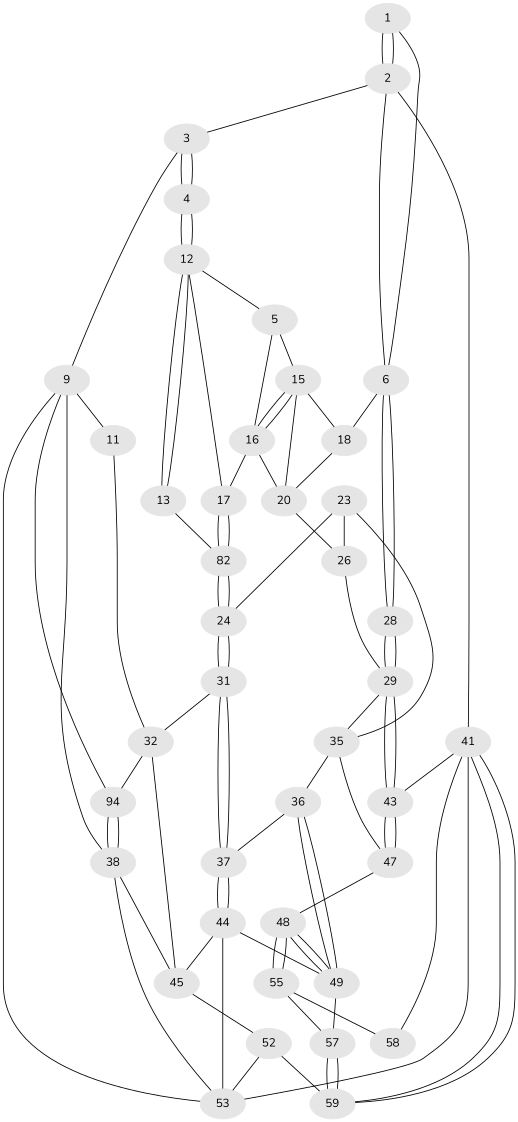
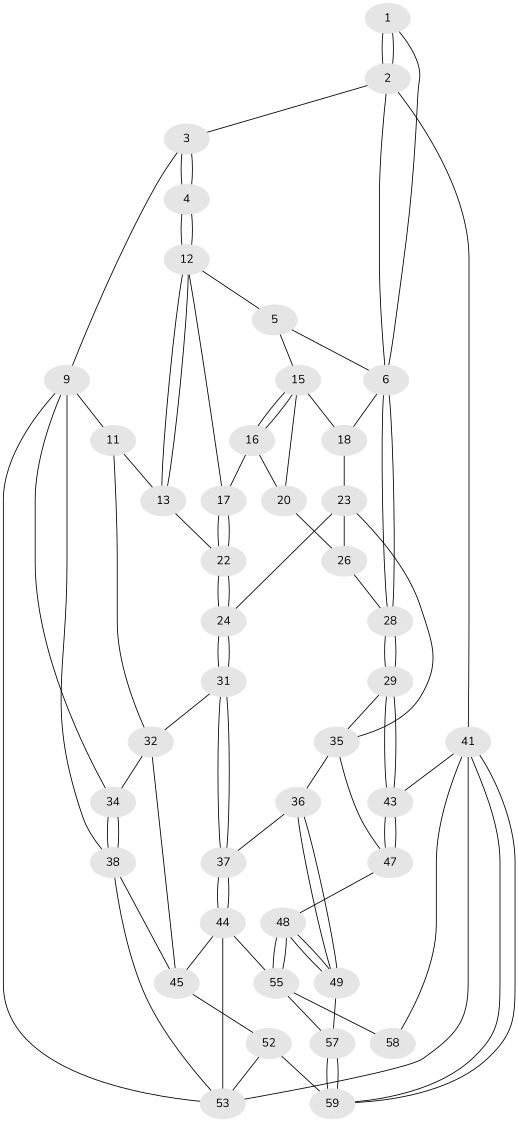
(263, 380) -> (330, 350)
none -> (138, 471)
(314, 471) -> (344, 471)
(224, 561) -> (224, 561)
(356, 625) -> (367, 591)
(113, 802) -> (113, 802)
(280, 953) -> (250, 953)
